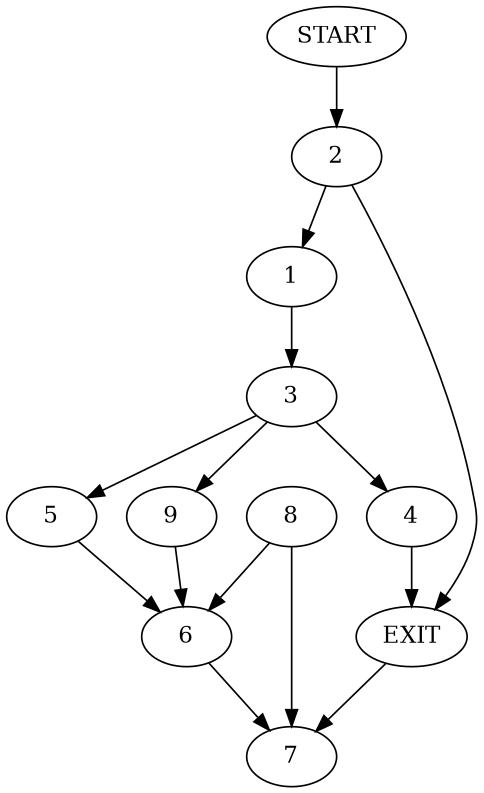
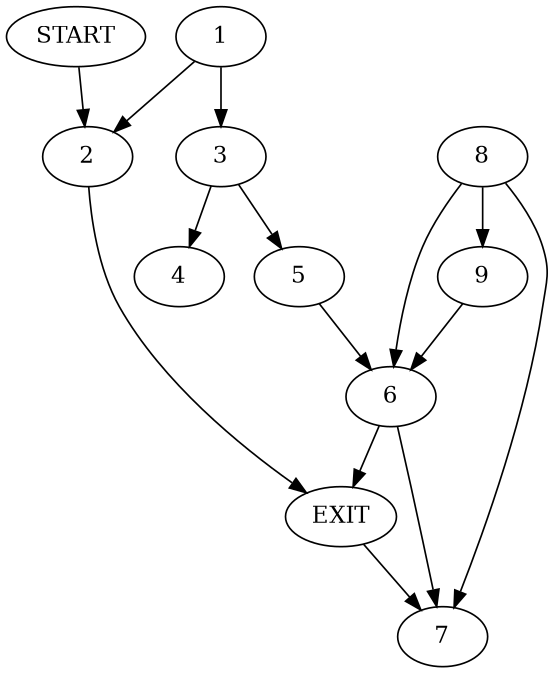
(317, 209) -> (161, 91)
(238, 451) -> (483, 208)
(412, 568) -> (369, 449)
